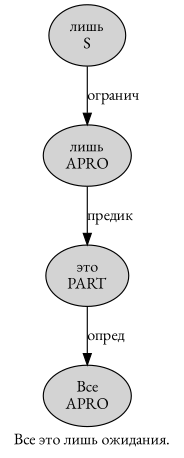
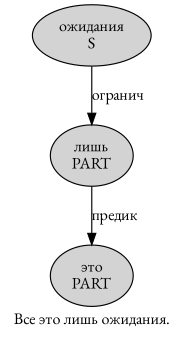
(87, 35) -> (92, 35)
(87, 156) -> (92, 156)
(87, 396) -> none
